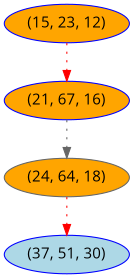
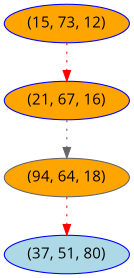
(67, 24) -> (67, 24)
(67, 178) -> (67, 178)
(67, 255) -> (67, 255)
